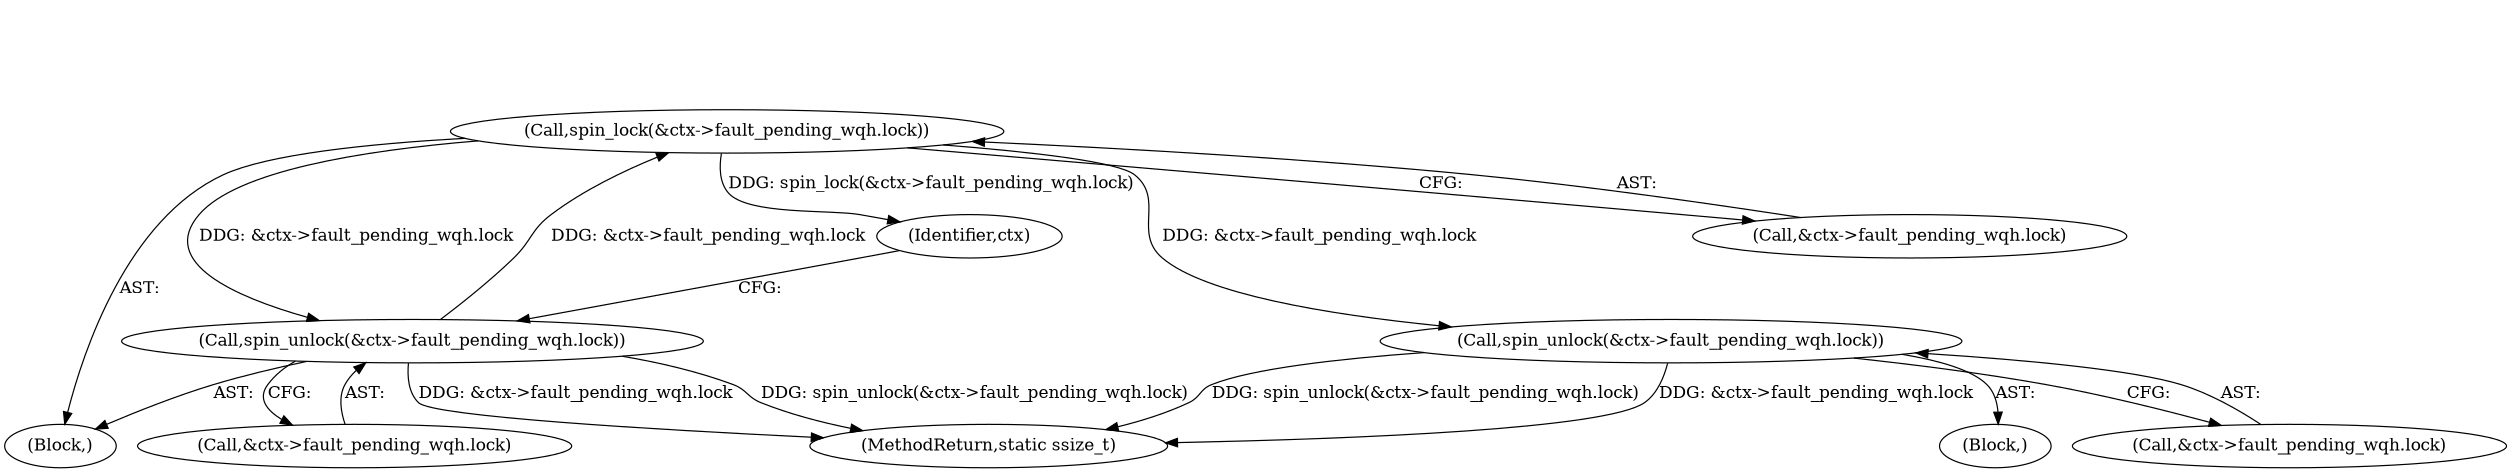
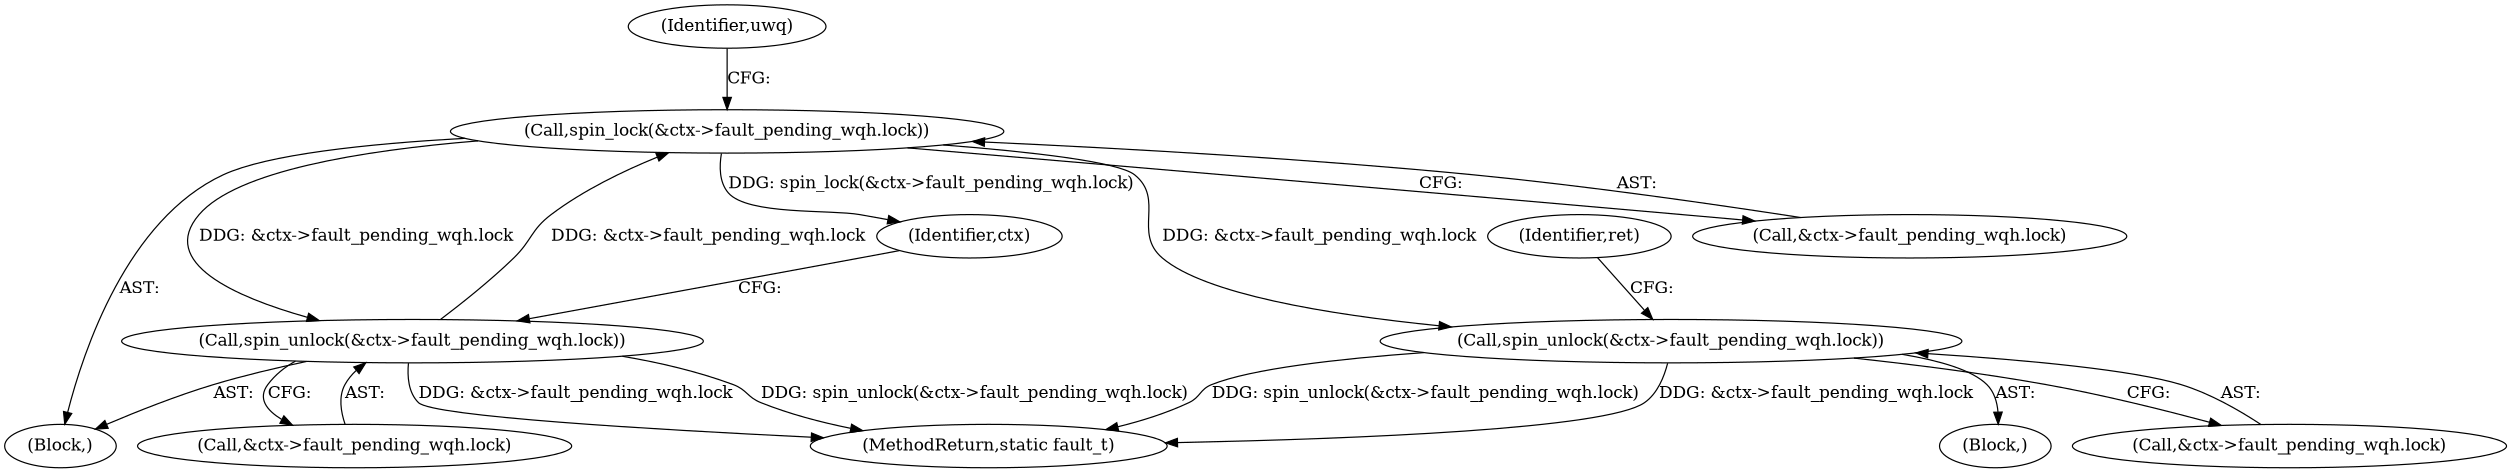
none -> (727, 27)
none -> (1579, 236)
(989, 446) -> (989, 446)
